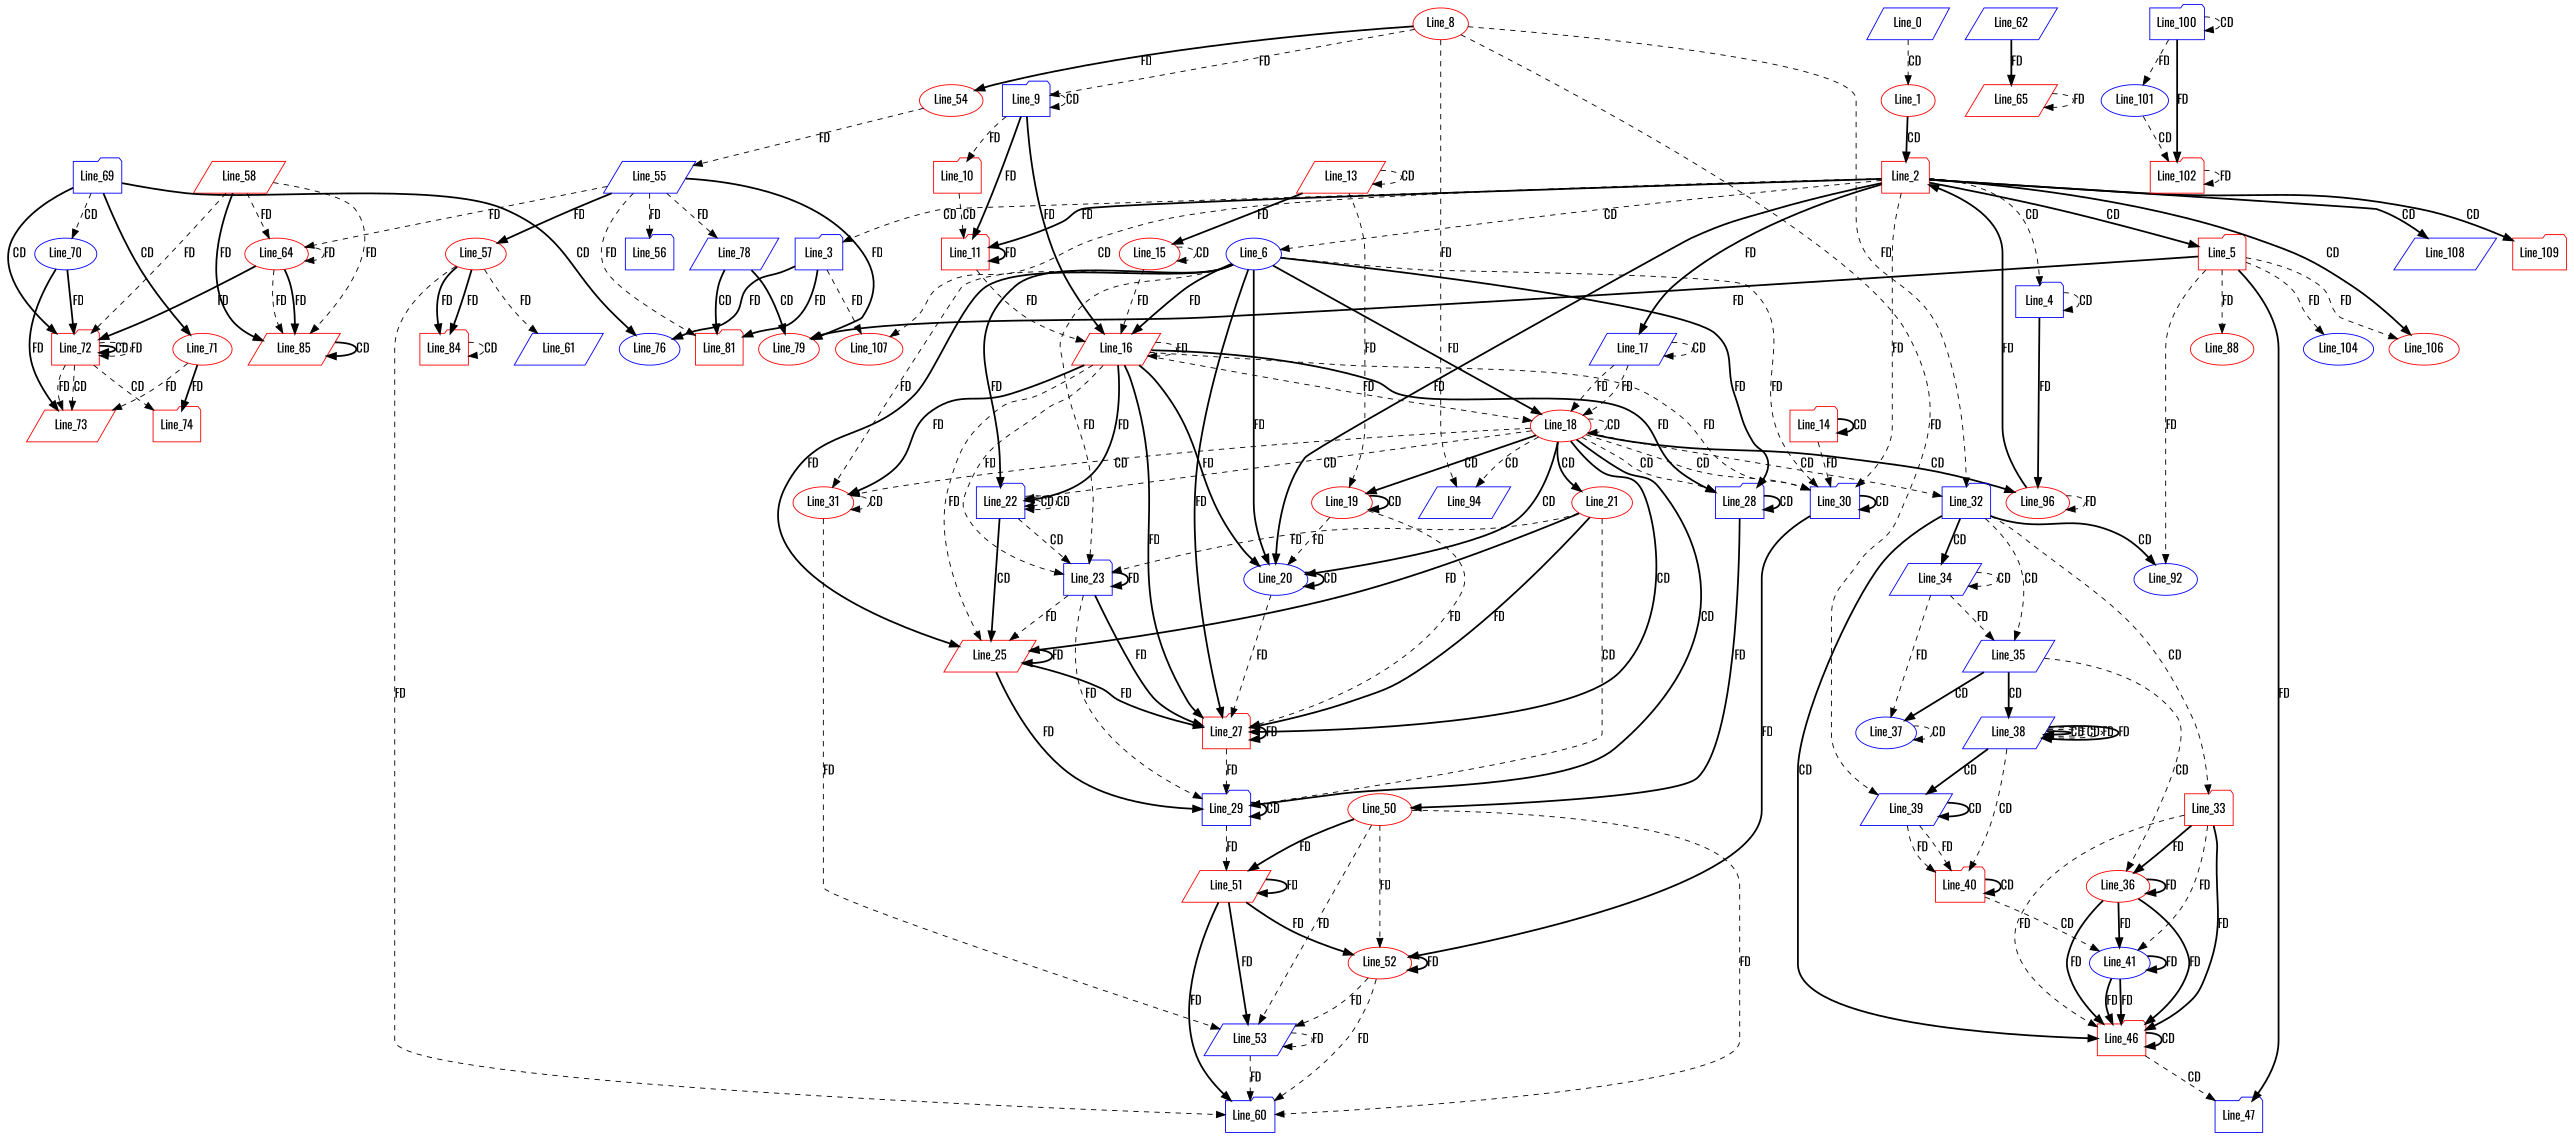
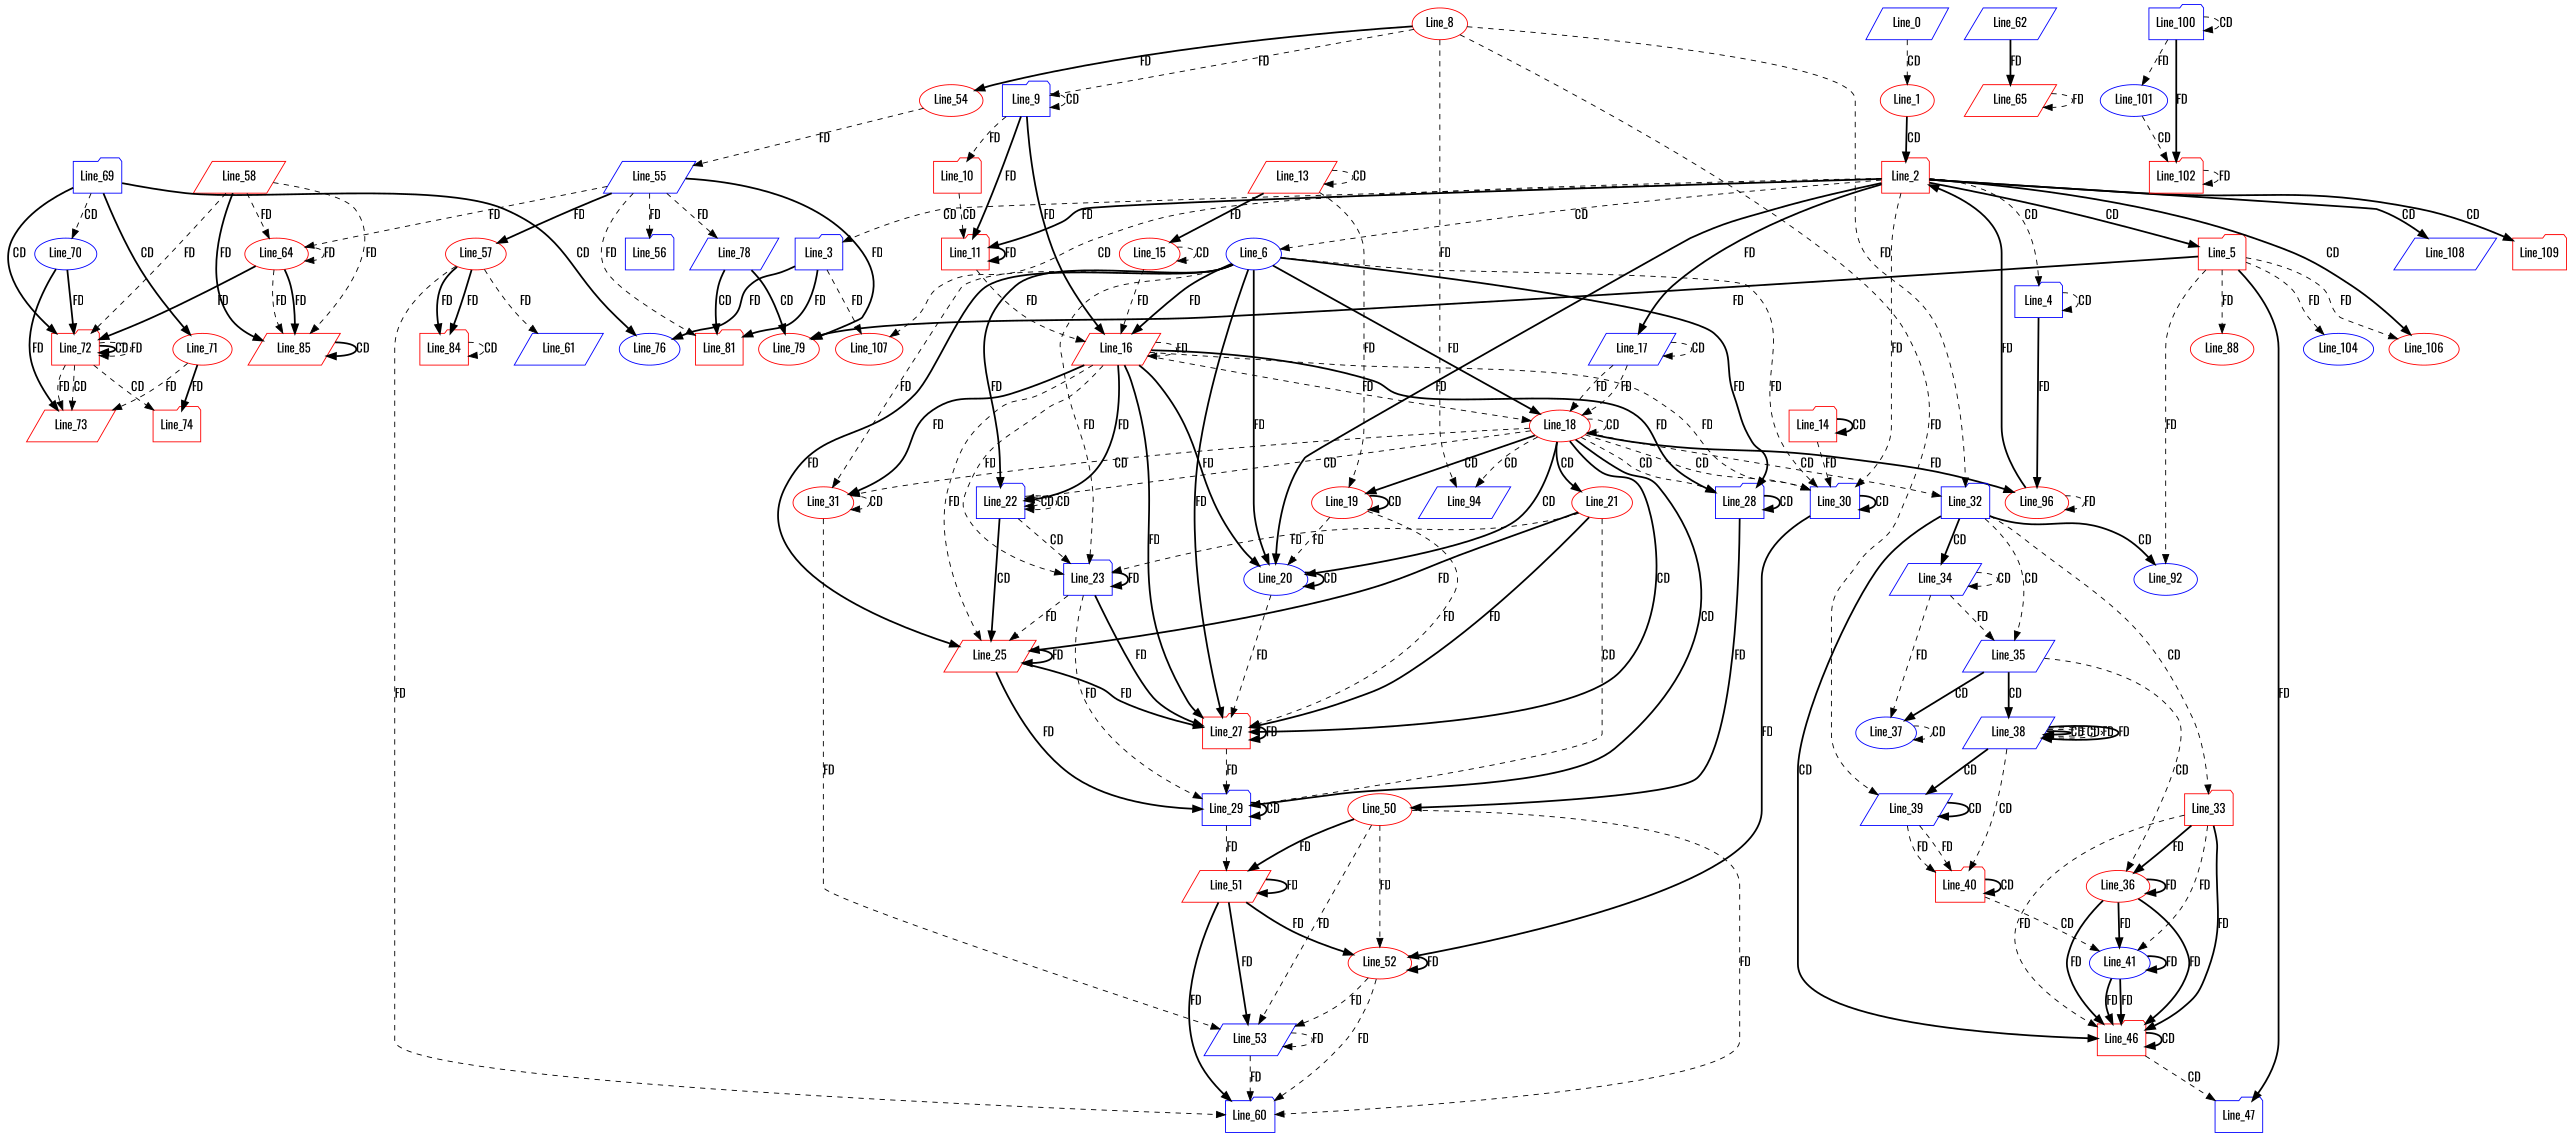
(1938, 464) -> (1936, 464)
